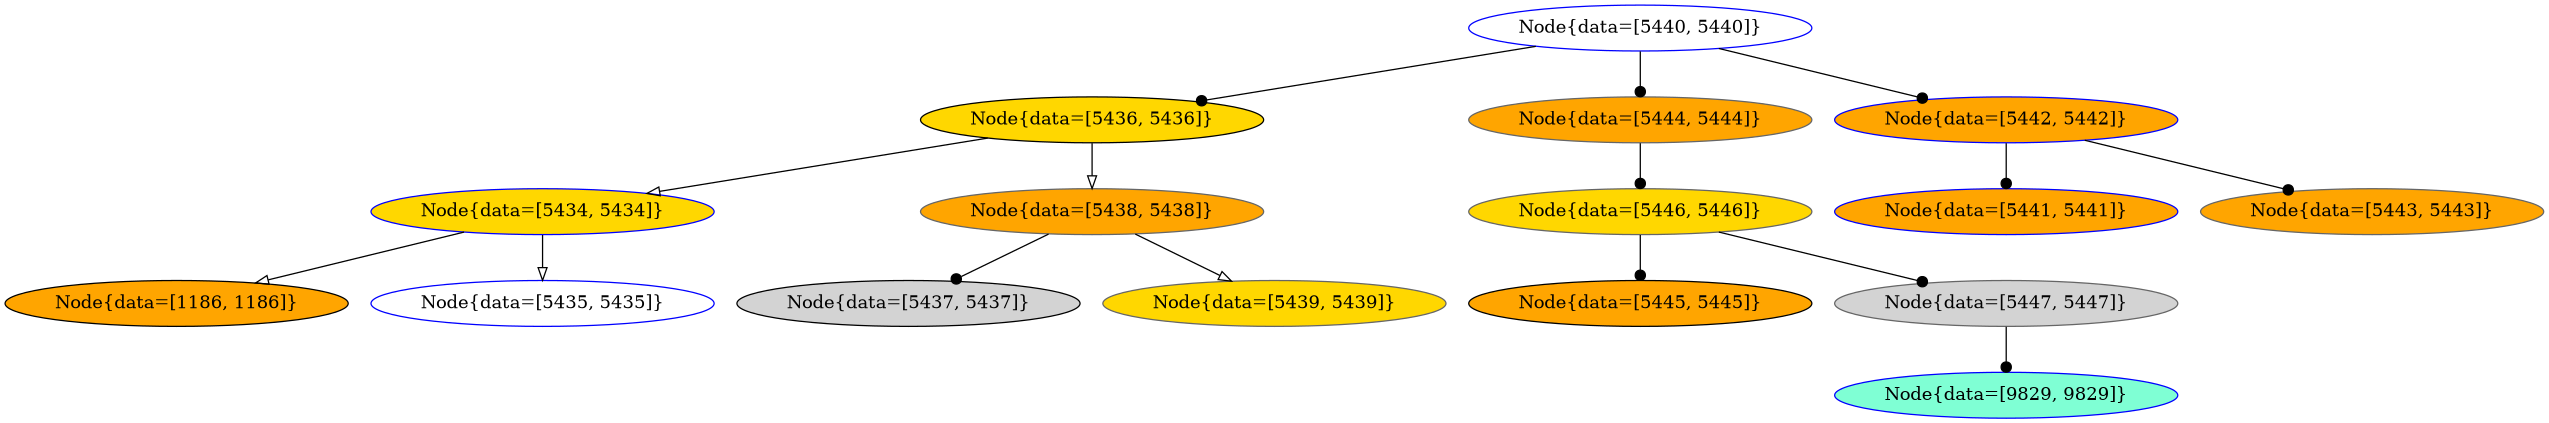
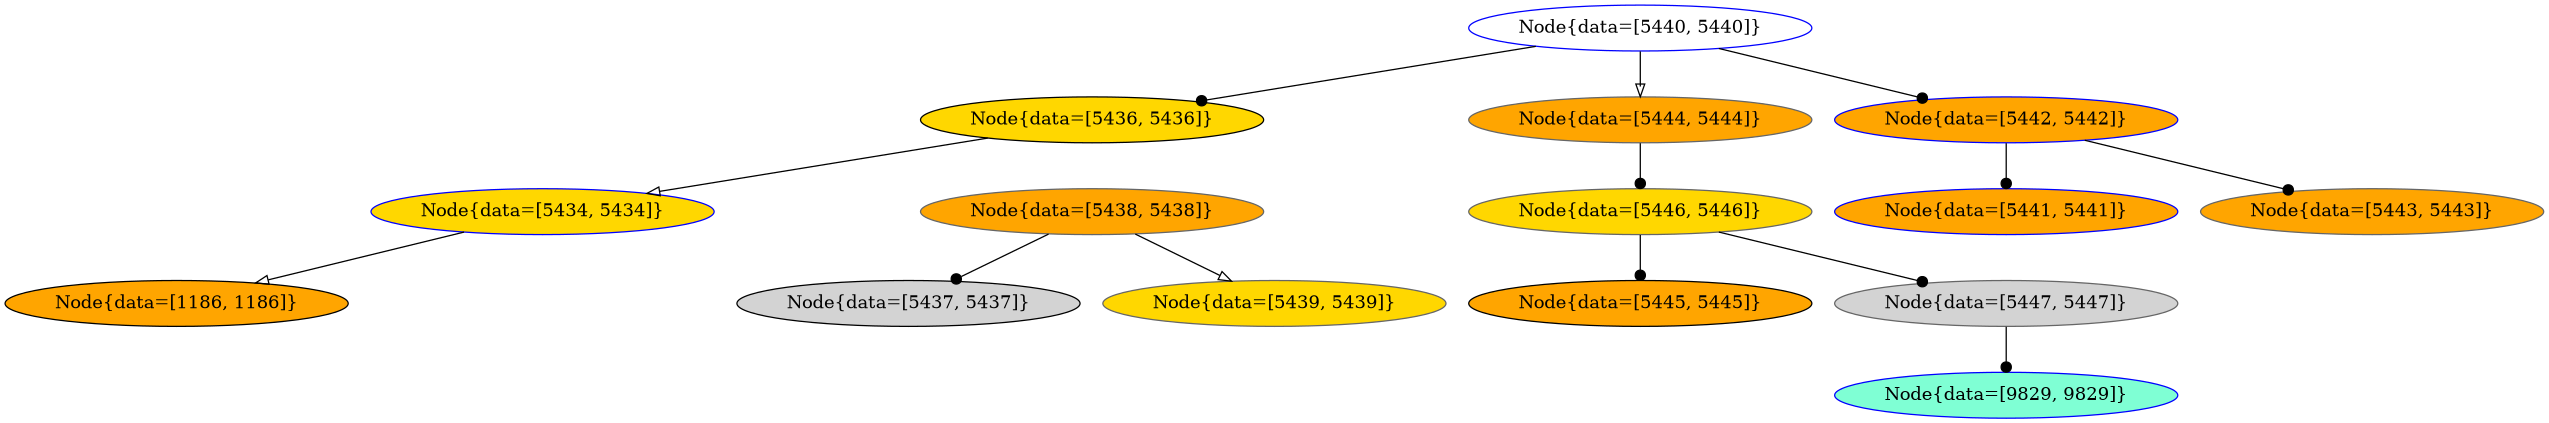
(1640, 69) -> (1640, 69)
(1092, 159) -> none
(543, 303) -> none
